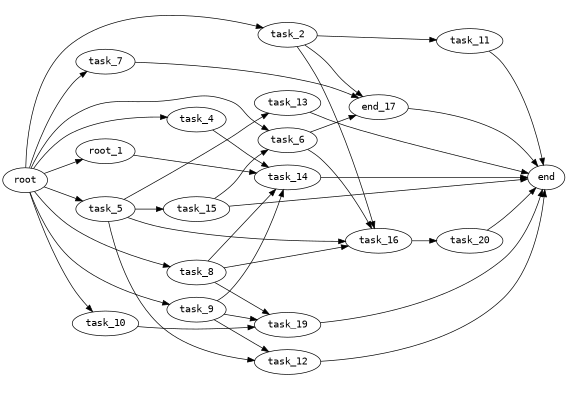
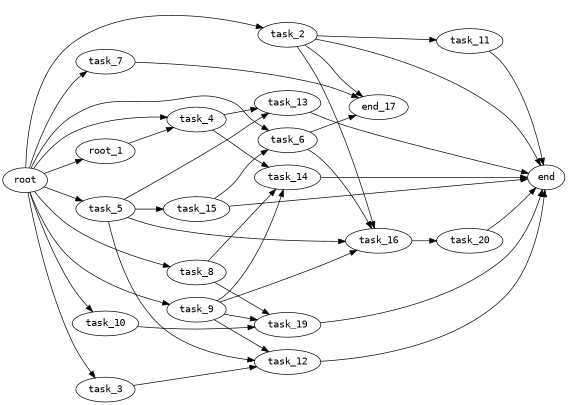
none -> (237, 112)
(477, 122) -> (440, 77)
(197, 164) -> (148, 137)
(283, 257) -> (286, 279)
none -> (105, 390)
